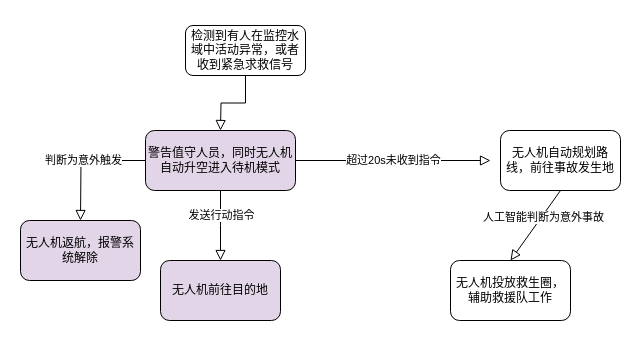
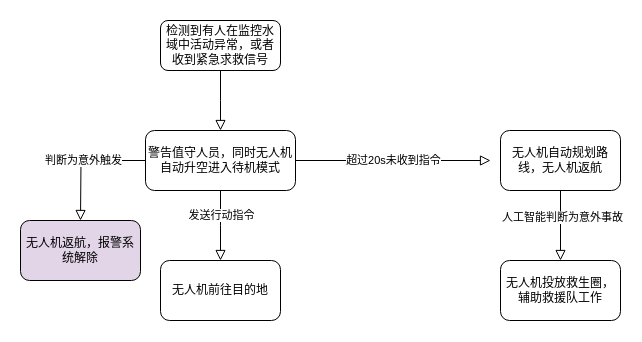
(246, 51) -> (221, 46)
(221, 161) -> (221, 161)
(561, 161) -> (561, 161)
(221, 291) -> (221, 291)
(511, 291) -> (561, 291)
